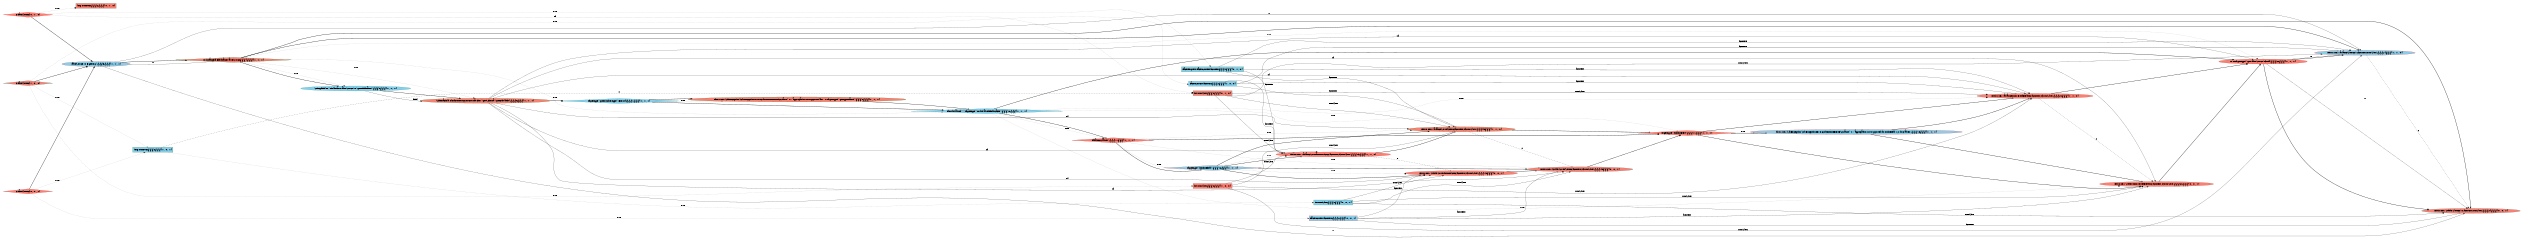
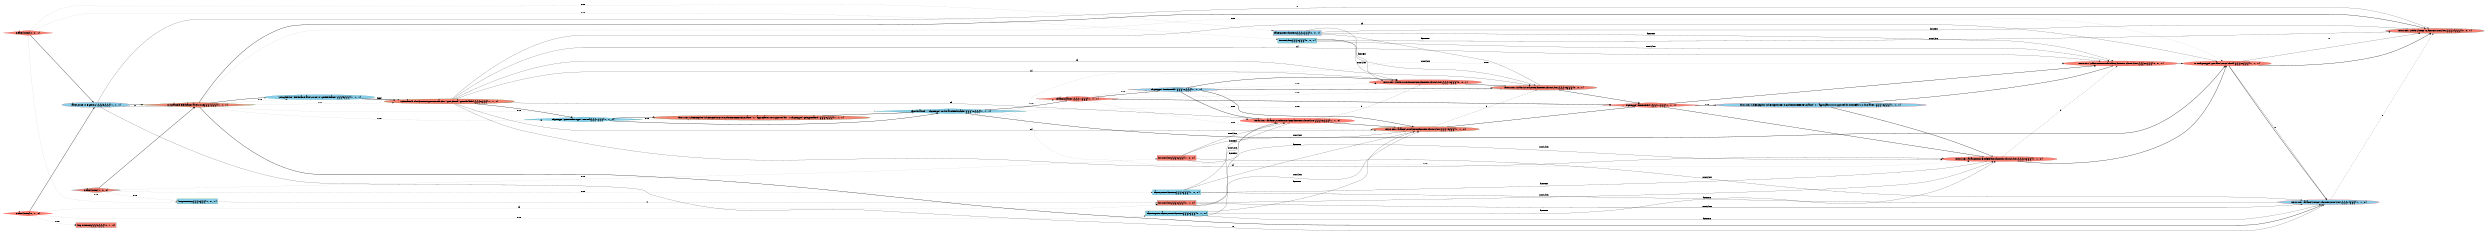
(60, 74) -> (146, 148)
none -> (374, 119)
(739, 208) -> (653, 13)
